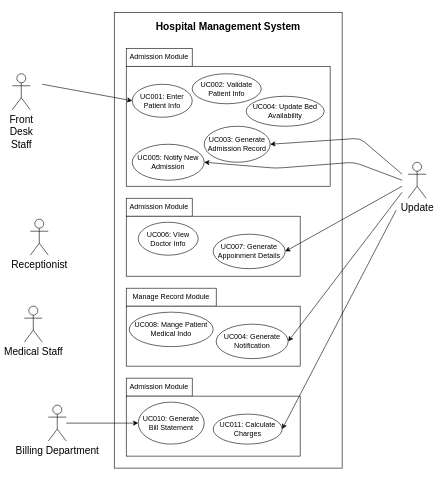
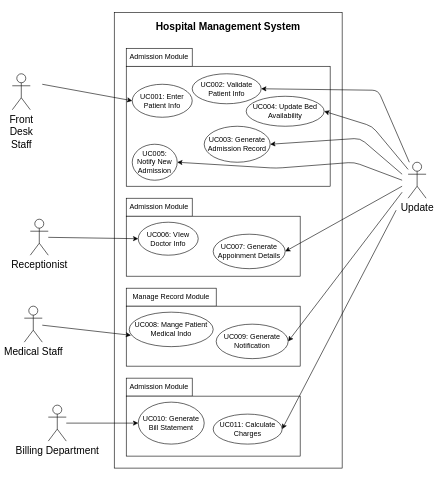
none -> (395, 130)
none -> (376, 131)
(168, 162) -> (155, 162)
none -> (59, 238)
none -> (83, 330)
(252, 342) -> (252, 342)
